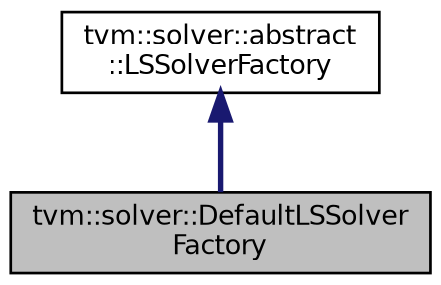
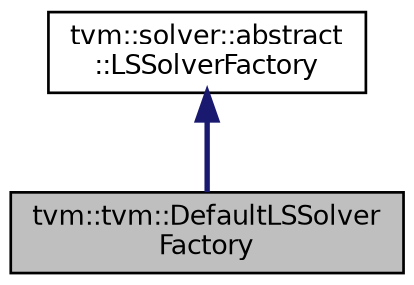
(221, 233) -> (207, 233)
